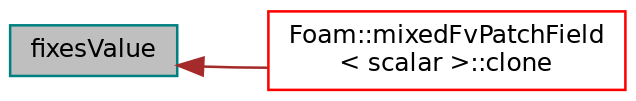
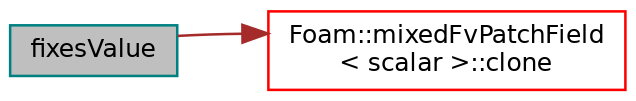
(236, 67) -> (210, 34)
